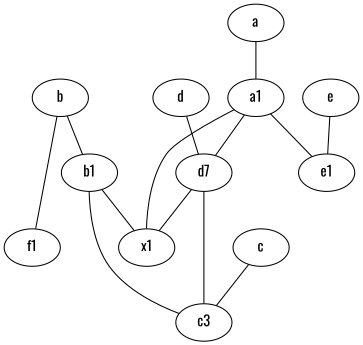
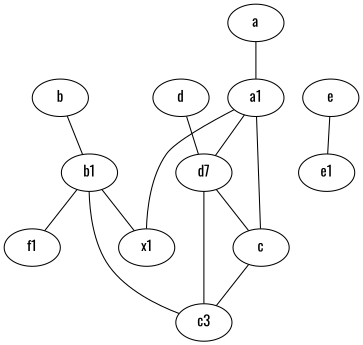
(291, 135) -> (259, 173)
(46, 173) -> (61, 210)
(175, 210) -> (233, 210)
